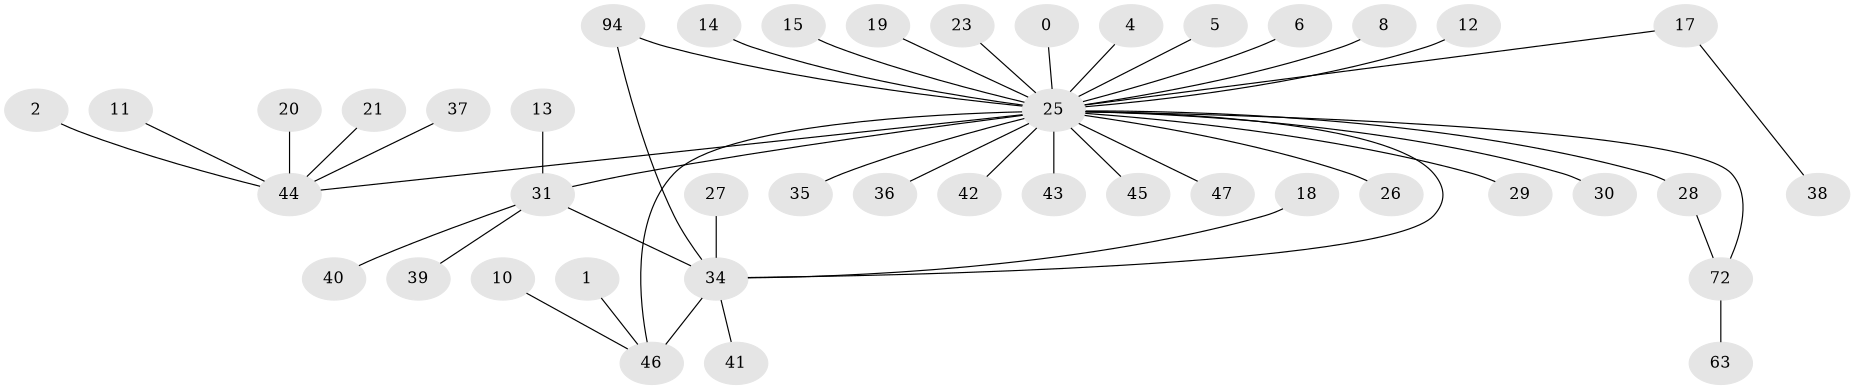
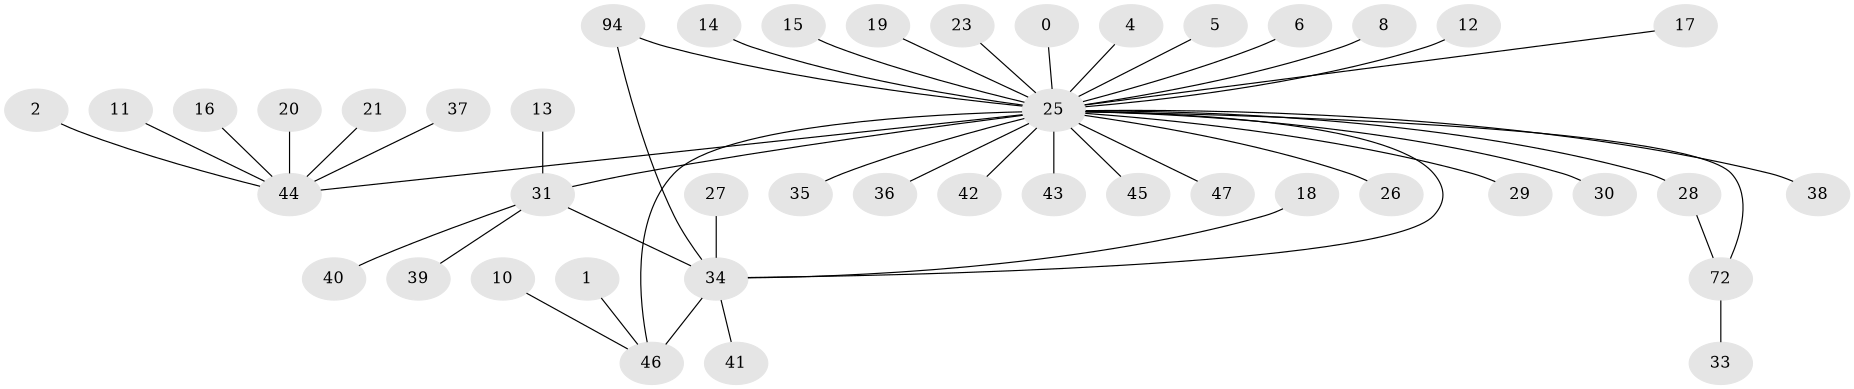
none -> (205, 110)
(1752, 110) -> (1442, 124)
(1721, 363) -> (1721, 363)
